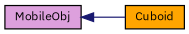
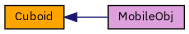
(110, 17) -> (92, 17)
